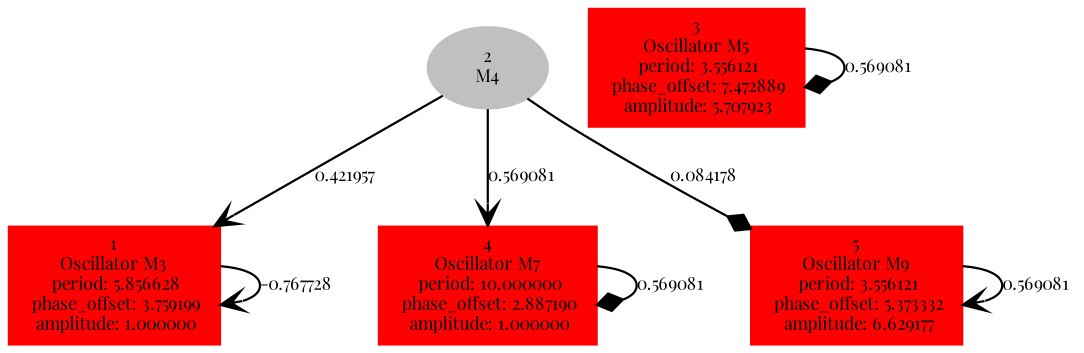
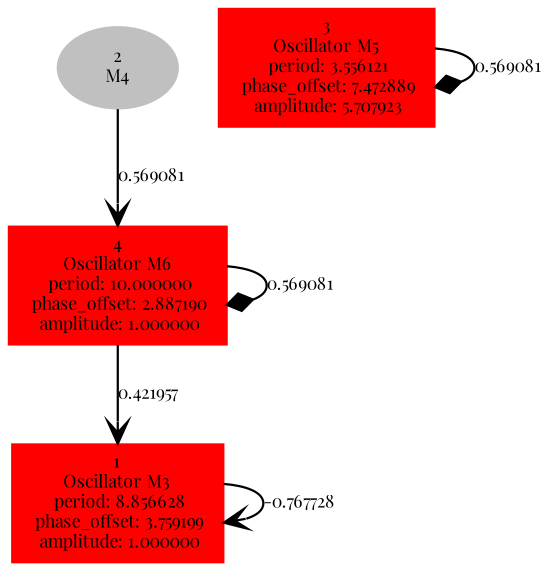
(338, 155) -> (118, 383)
(488, 264) -> (118, 264)
(114, 284) -> (118, 502)
(857, 286) -> none
